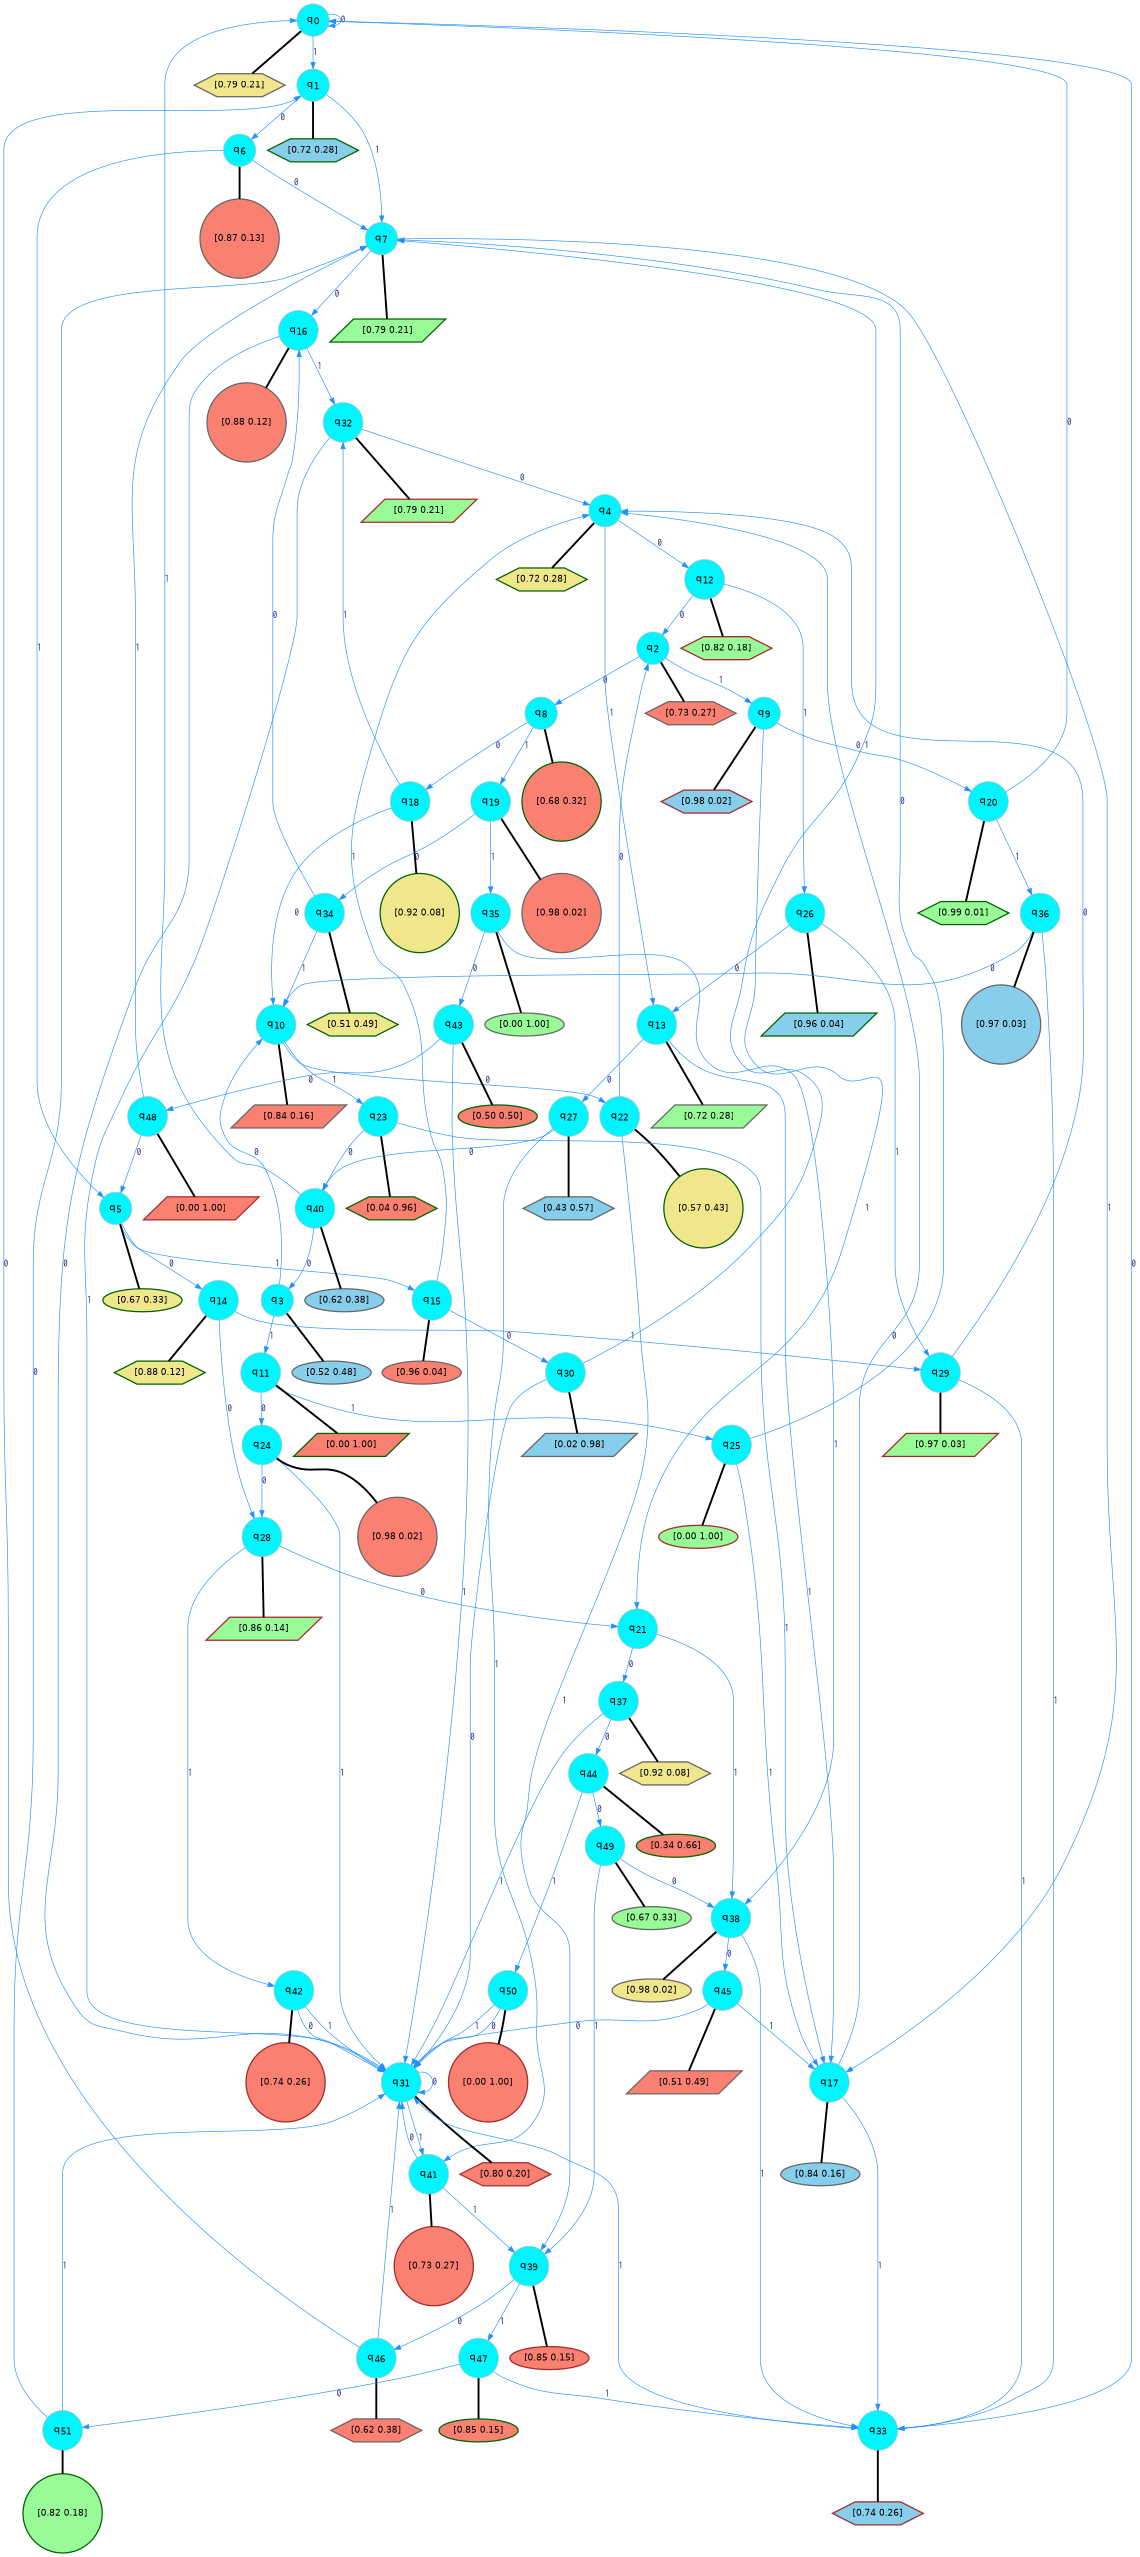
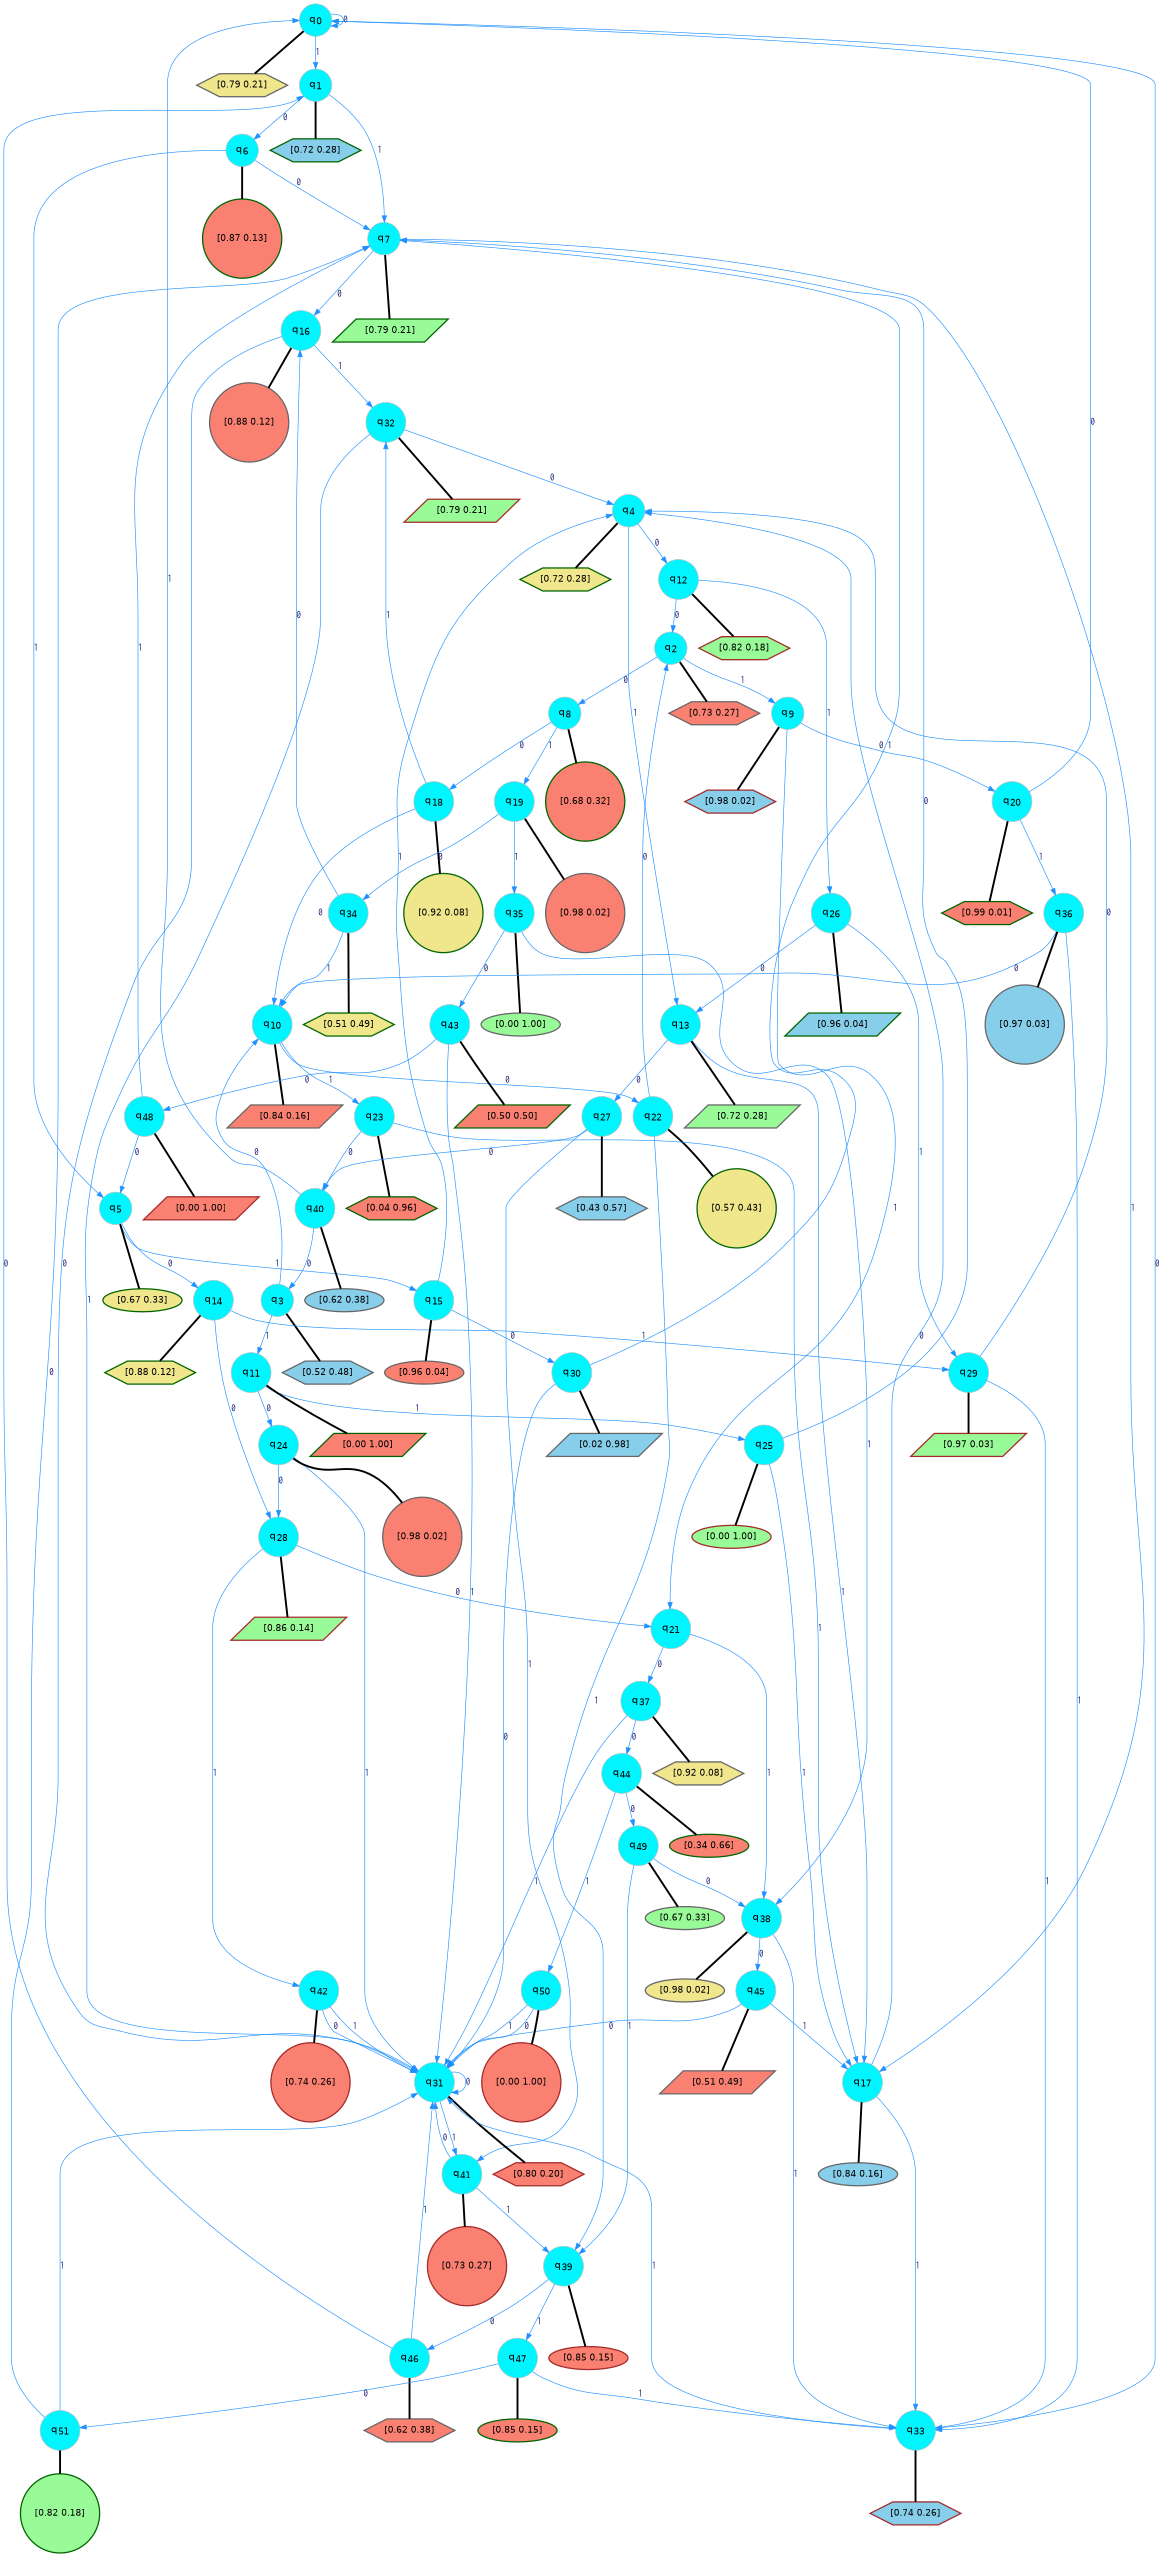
(240, 239) -> (242, 239)
(963, 913) -> (987, 913)
(498, 1116) -> (512, 1116)
(332, 1373) -> (328, 1373)
